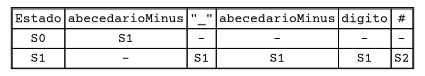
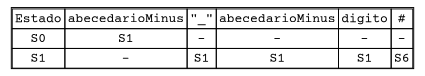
(402, 58) -> (402, 58)
